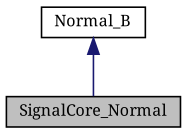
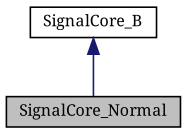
(93, 22) -> (93, 22)
